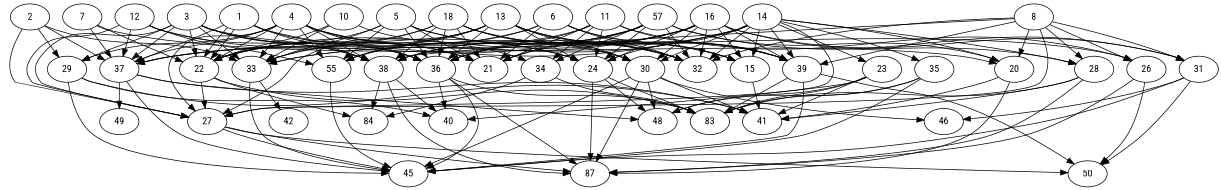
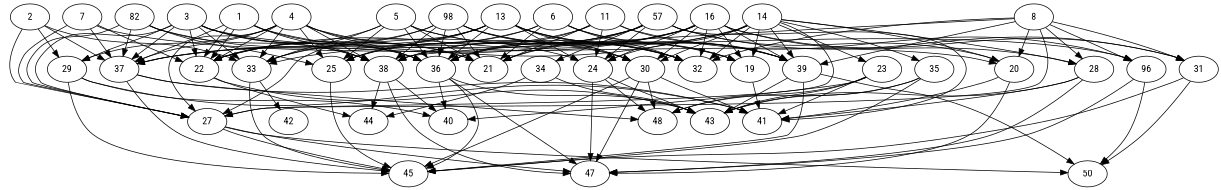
(135, 17) -> (135, 17)
(344, 17) -> none
(448, 17) -> (448, 17)
(675, 40) -> (964, 61)
(576, 41) -> none
(412, 43) -> none
(513, 50) -> none
(331, 69) -> (331, 69)
(750, 69) -> (750, 69)
(1146, 69) -> (1146, 69)
(203, 92) -> (19, 74)
(119, 122) -> none
(368, 122) -> (368, 122)
(710, 122) -> (710, 122)
(944, 122) -> none
(590, 174) -> (590, 174)
